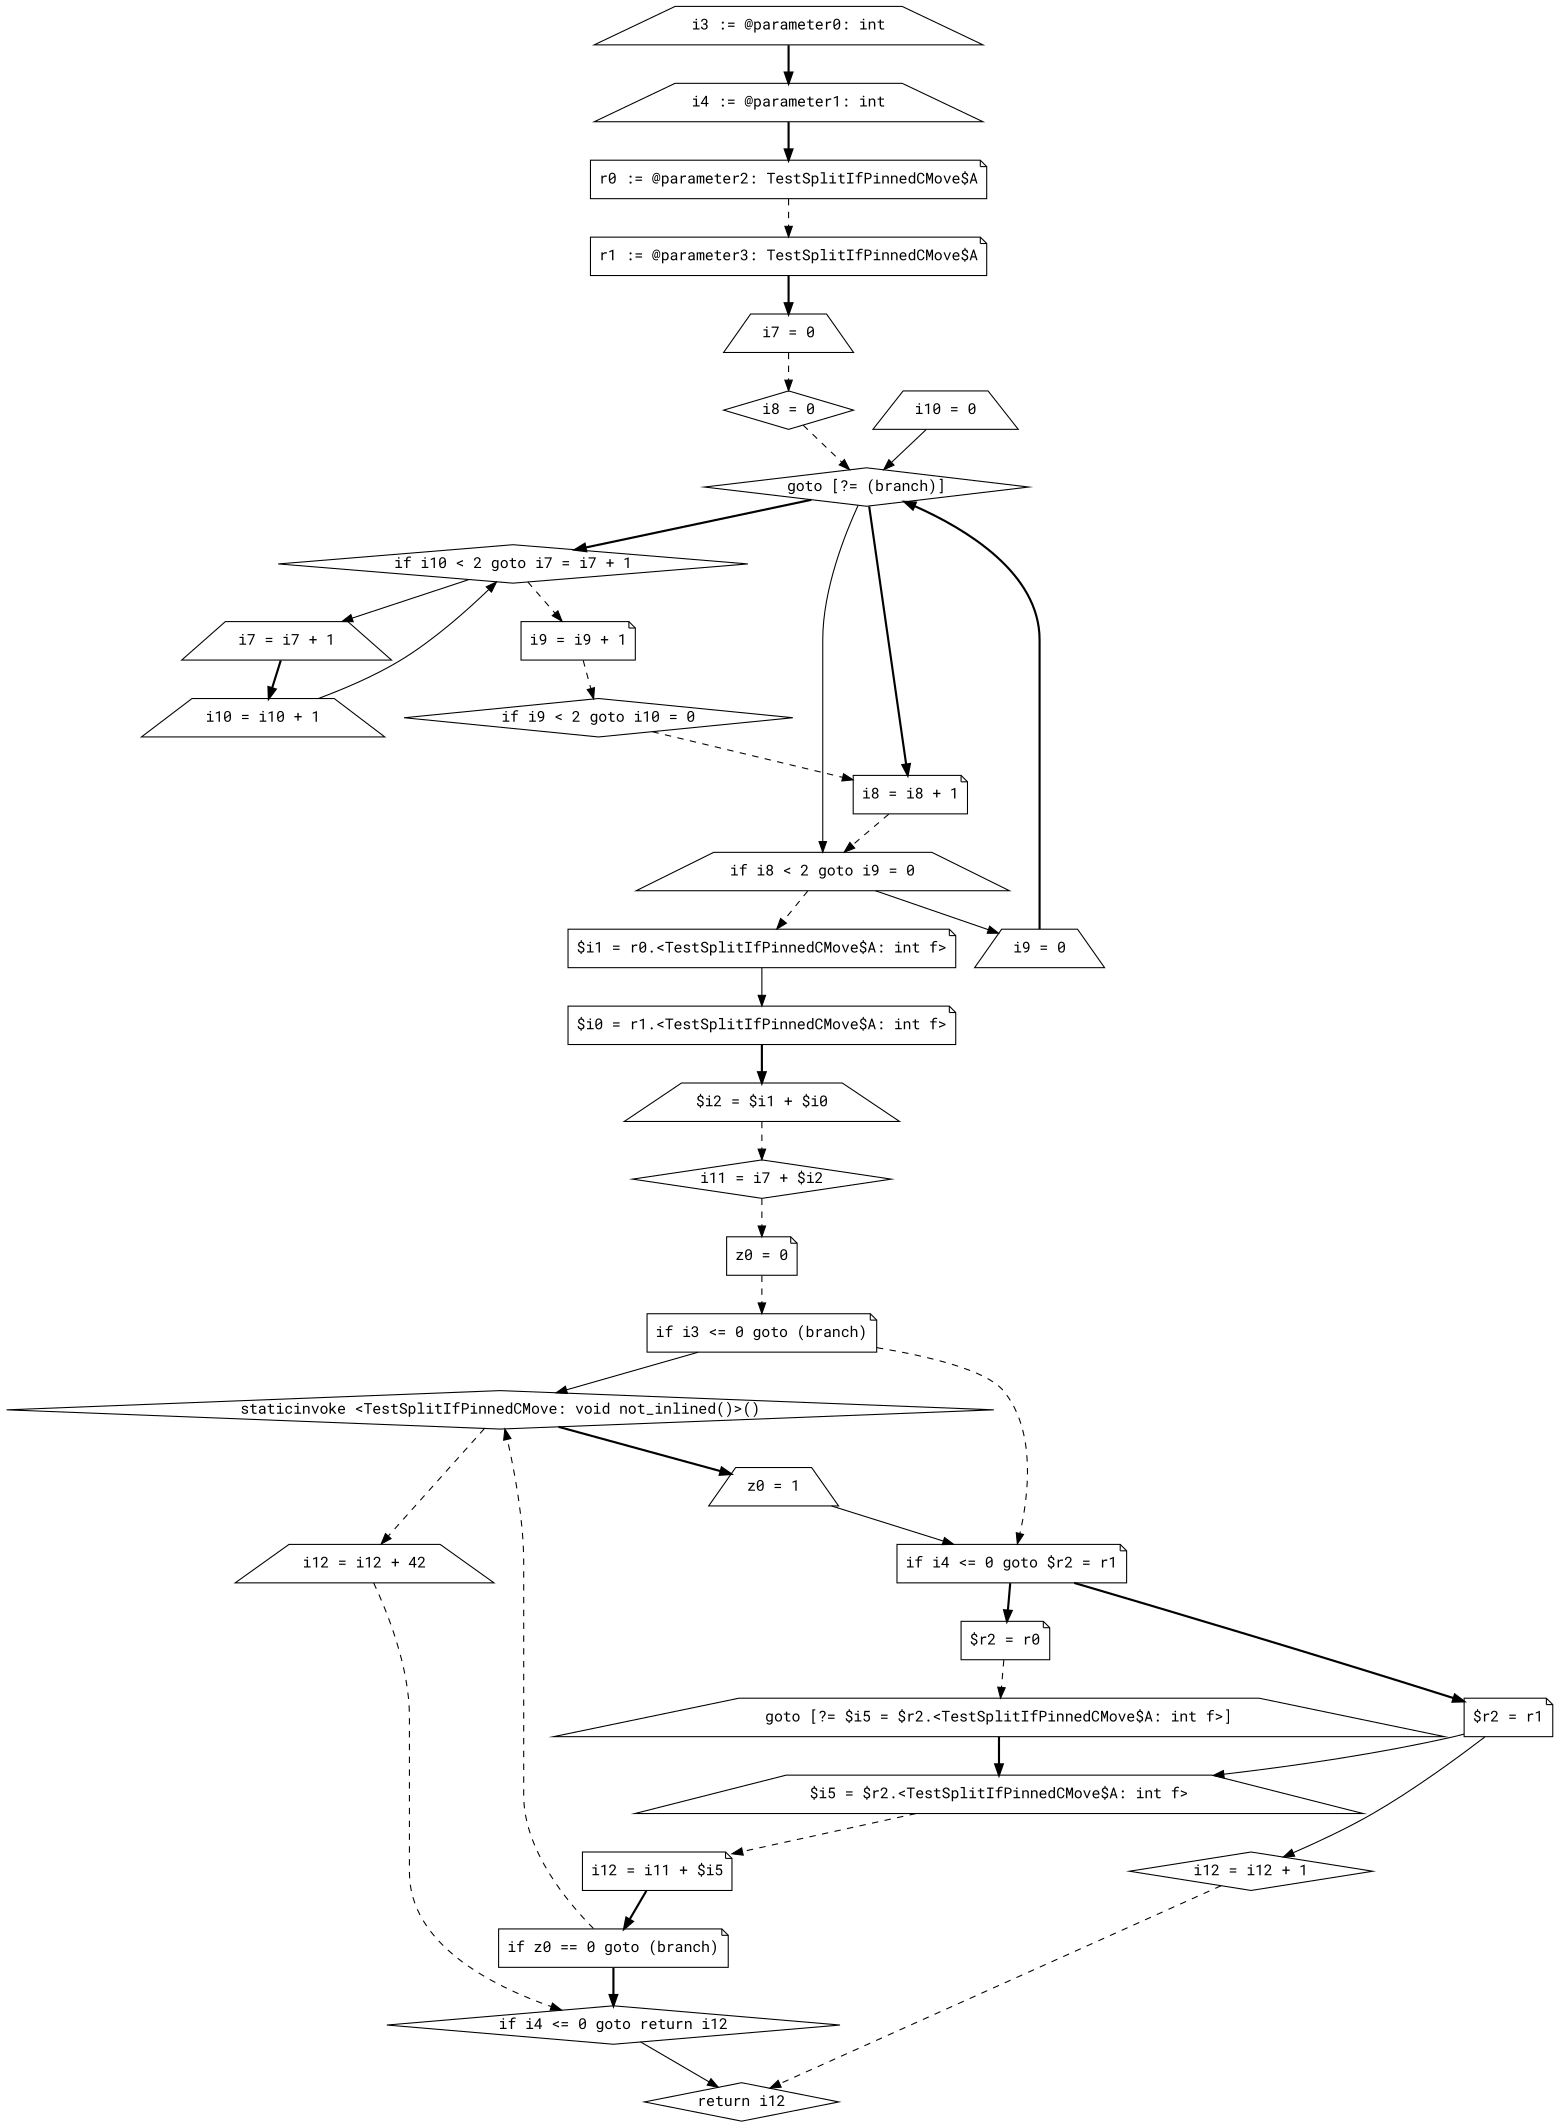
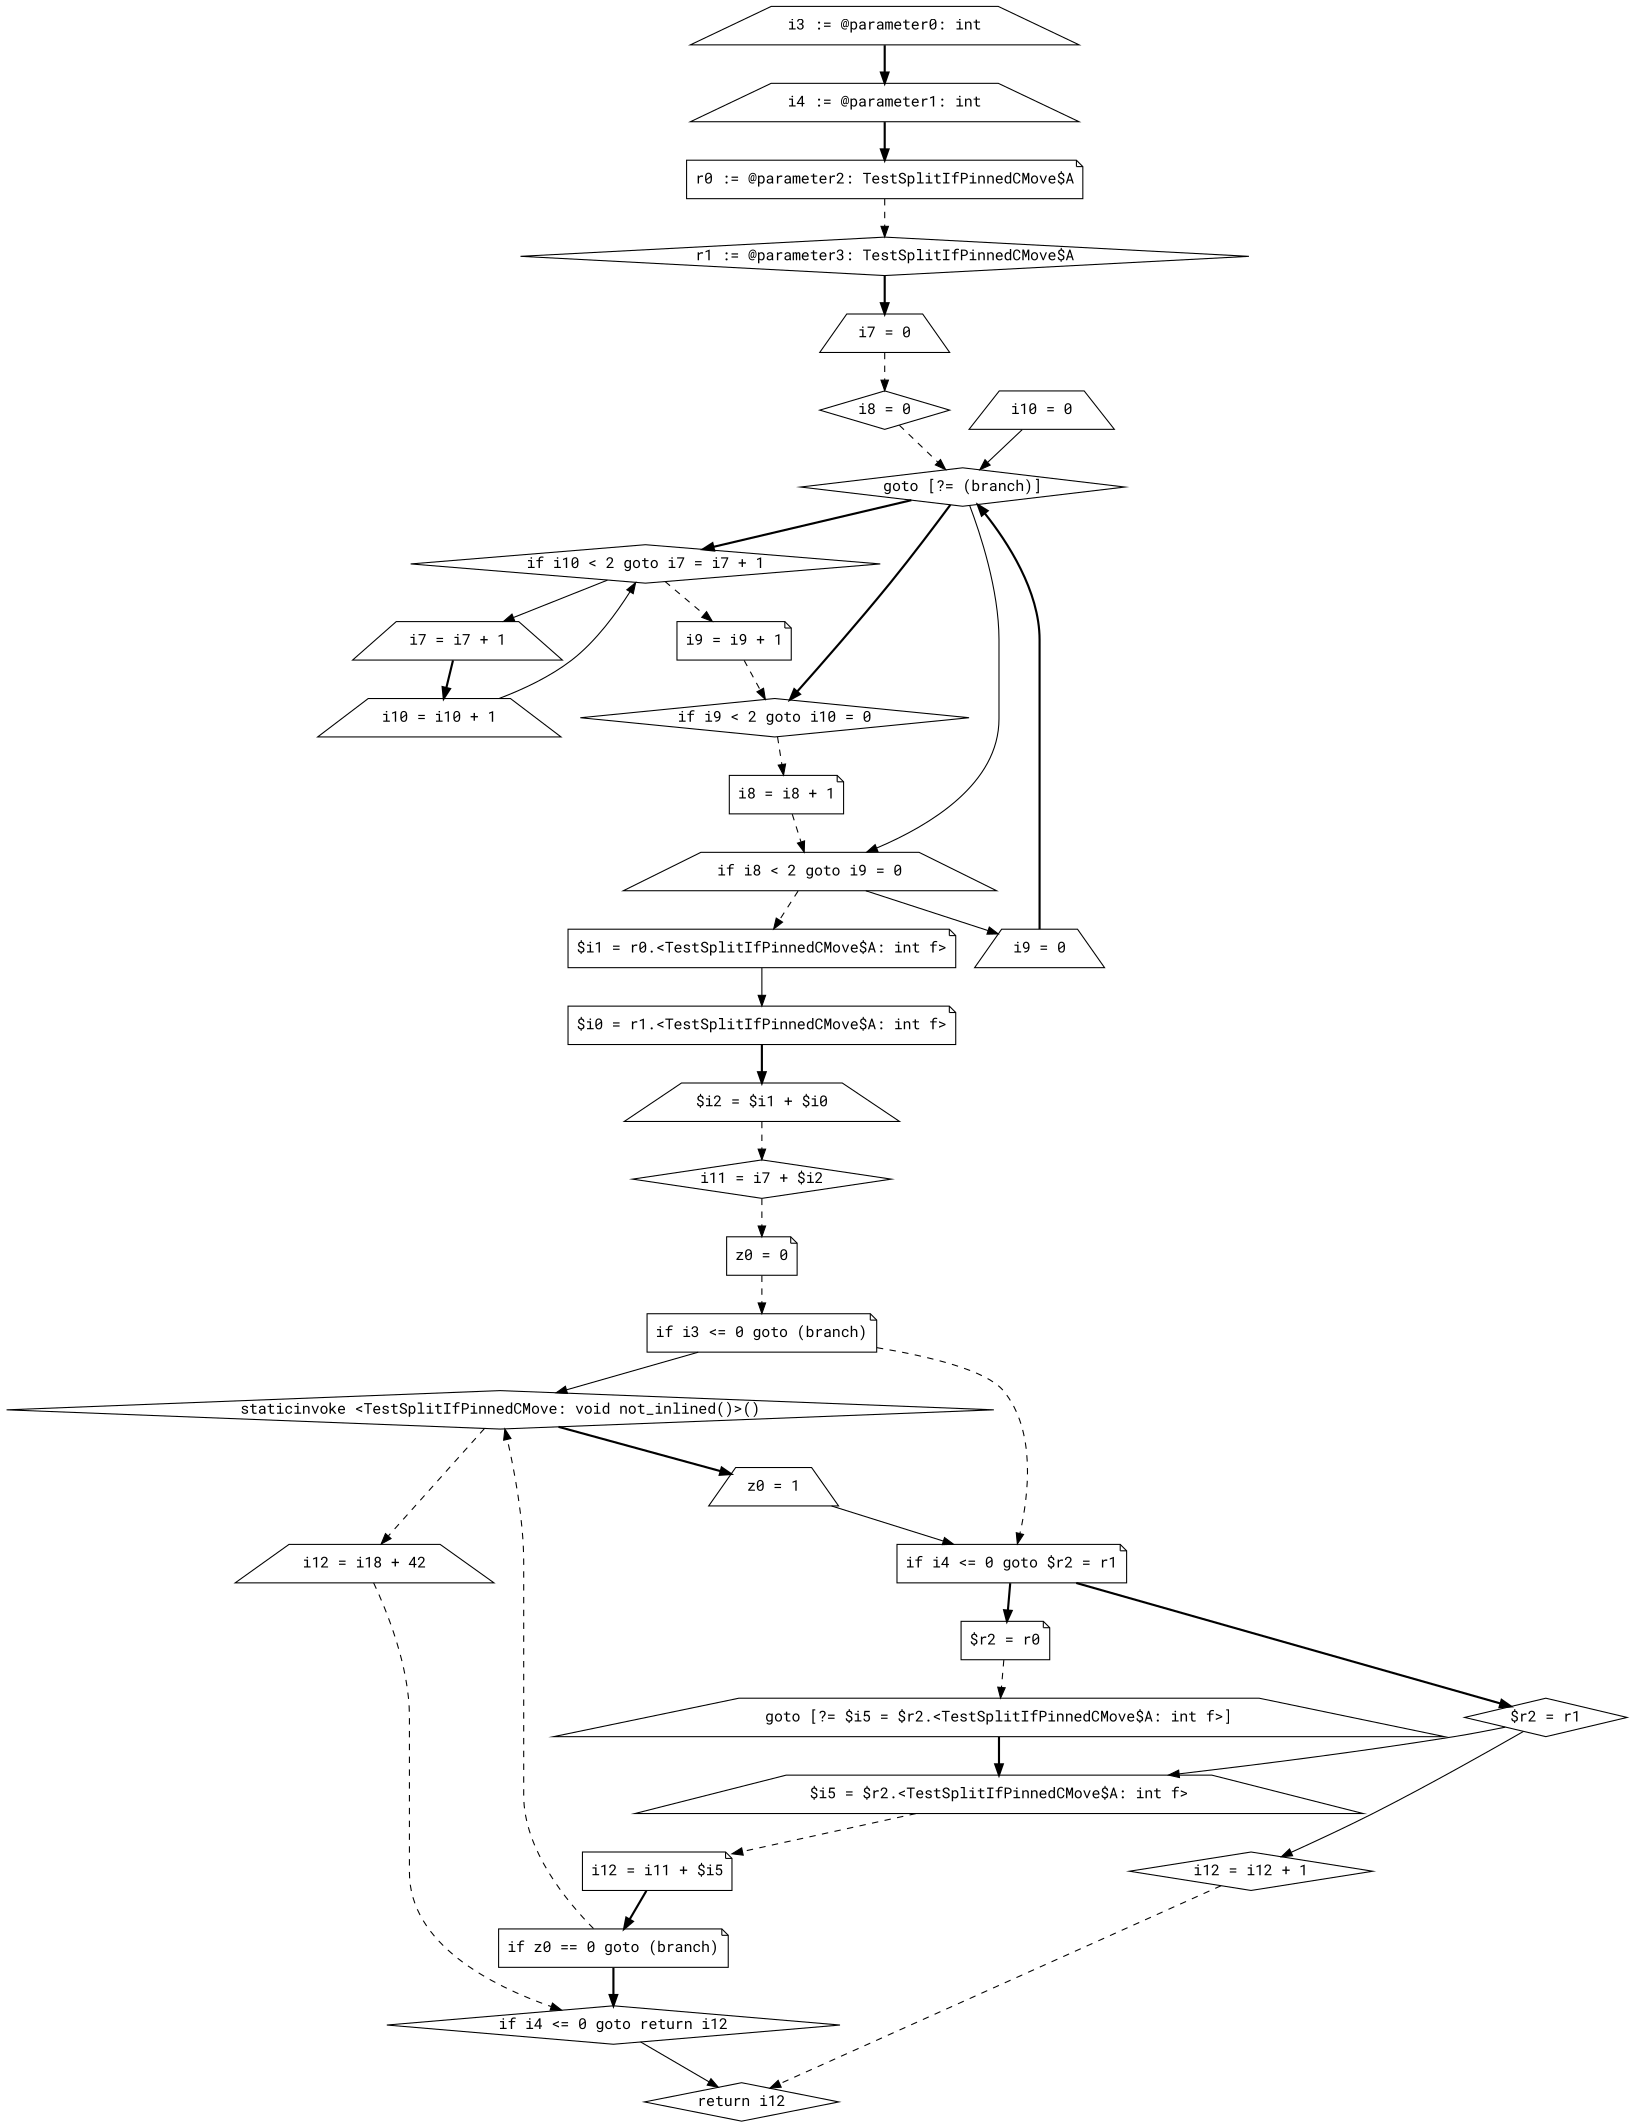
(789, 256) -> (885, 256)
(888, 635) -> (876, 600)
(365, 1564) -> (365, 1564)
(1508, 1717) -> (1546, 1717)
